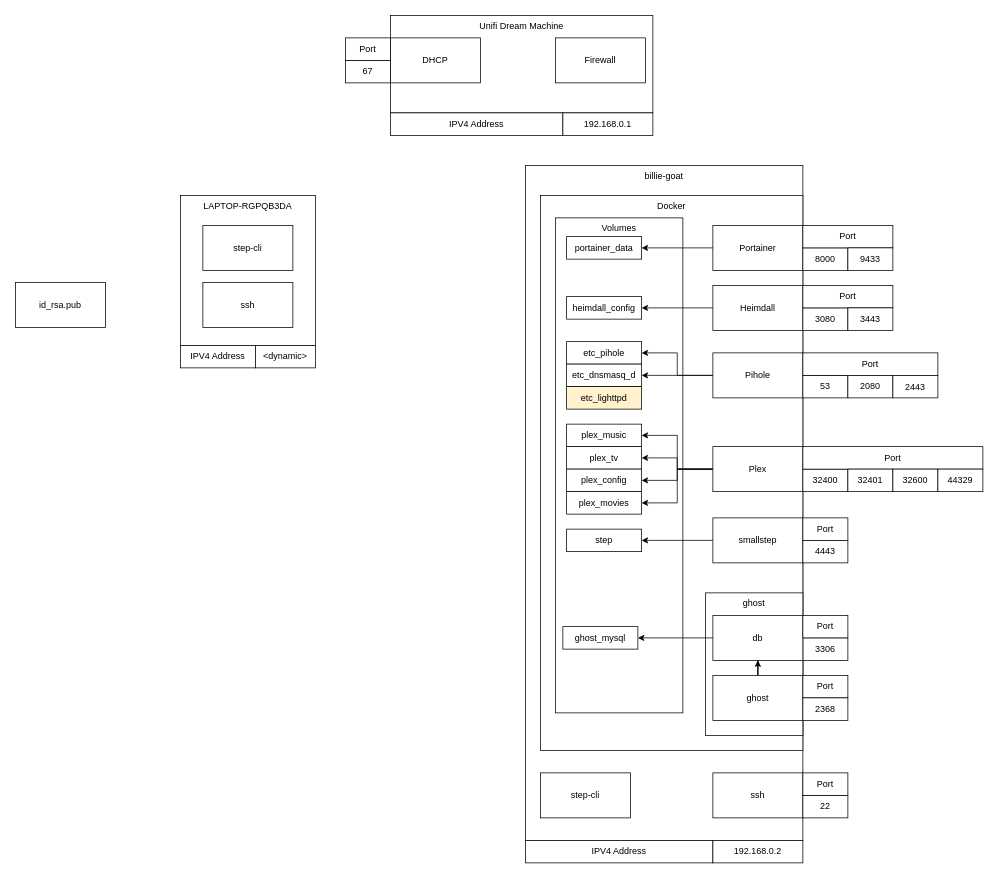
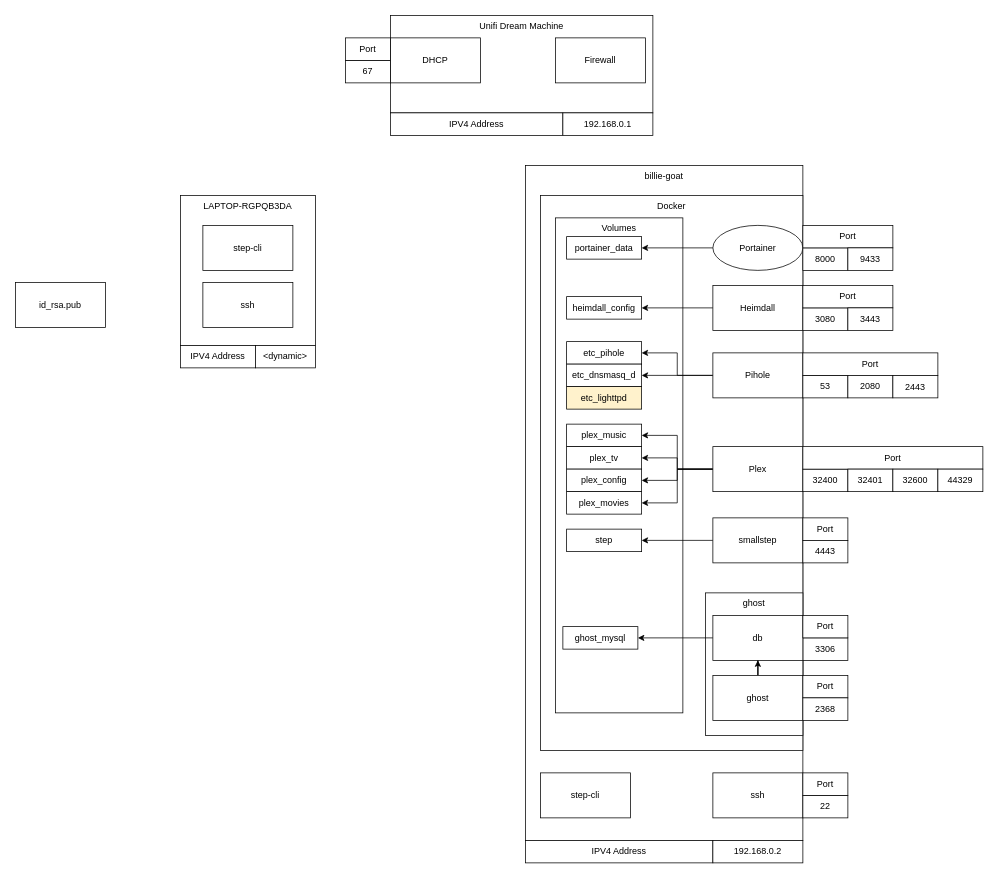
(758, 248) -> (758, 248)
